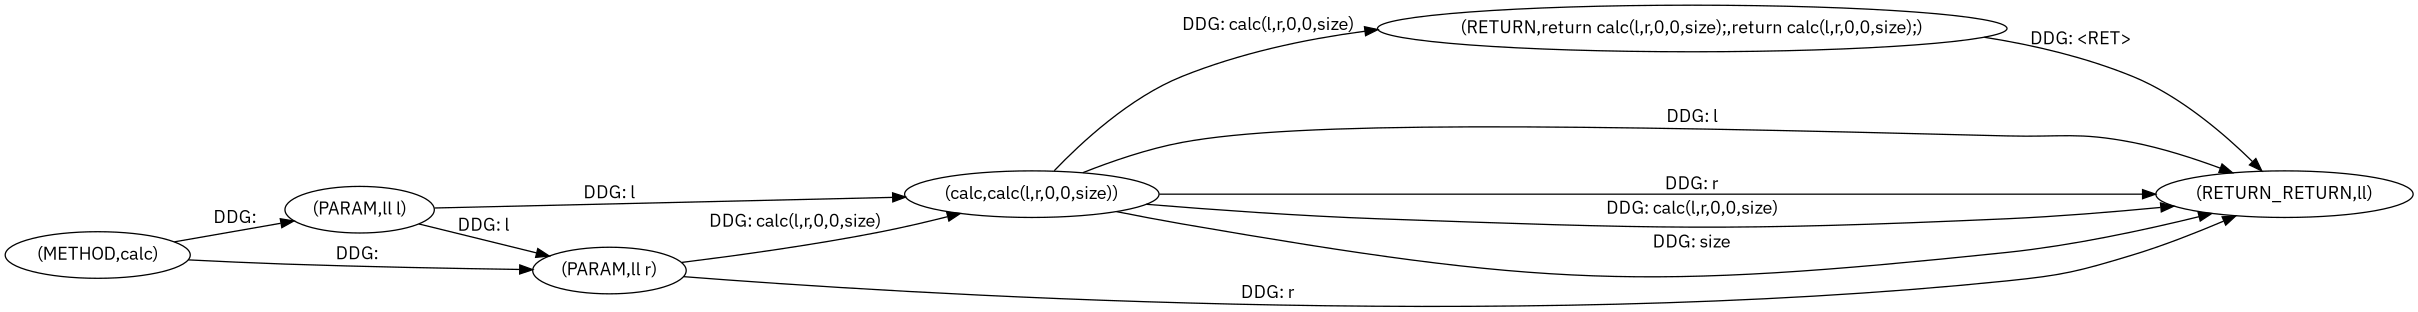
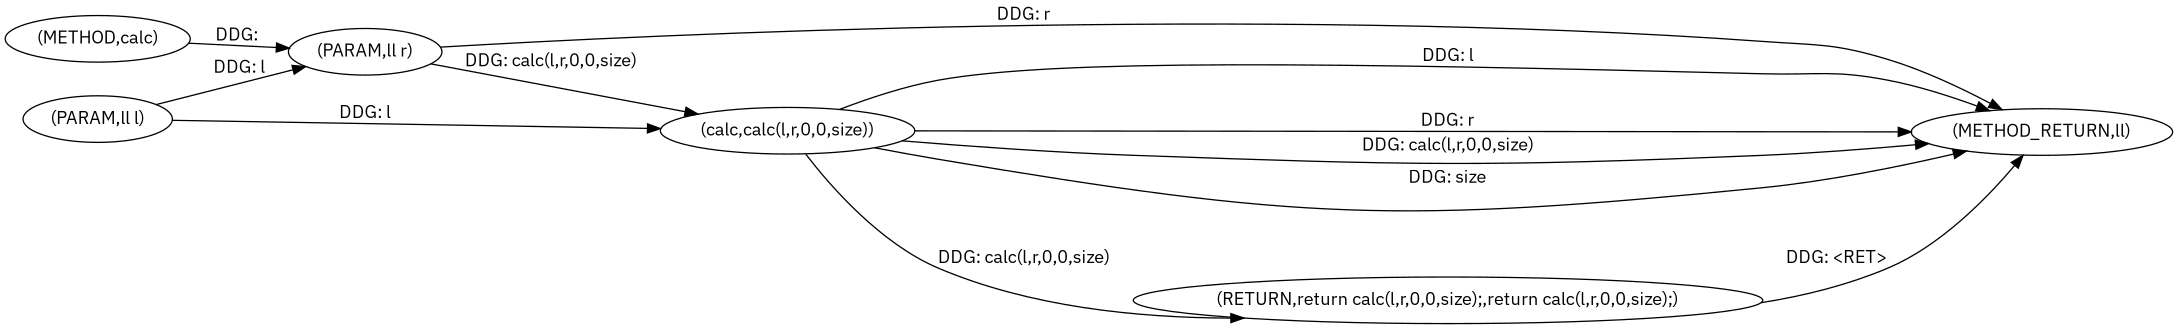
(2284, 194) -> (2042, 132)
(228, 233) -> none
